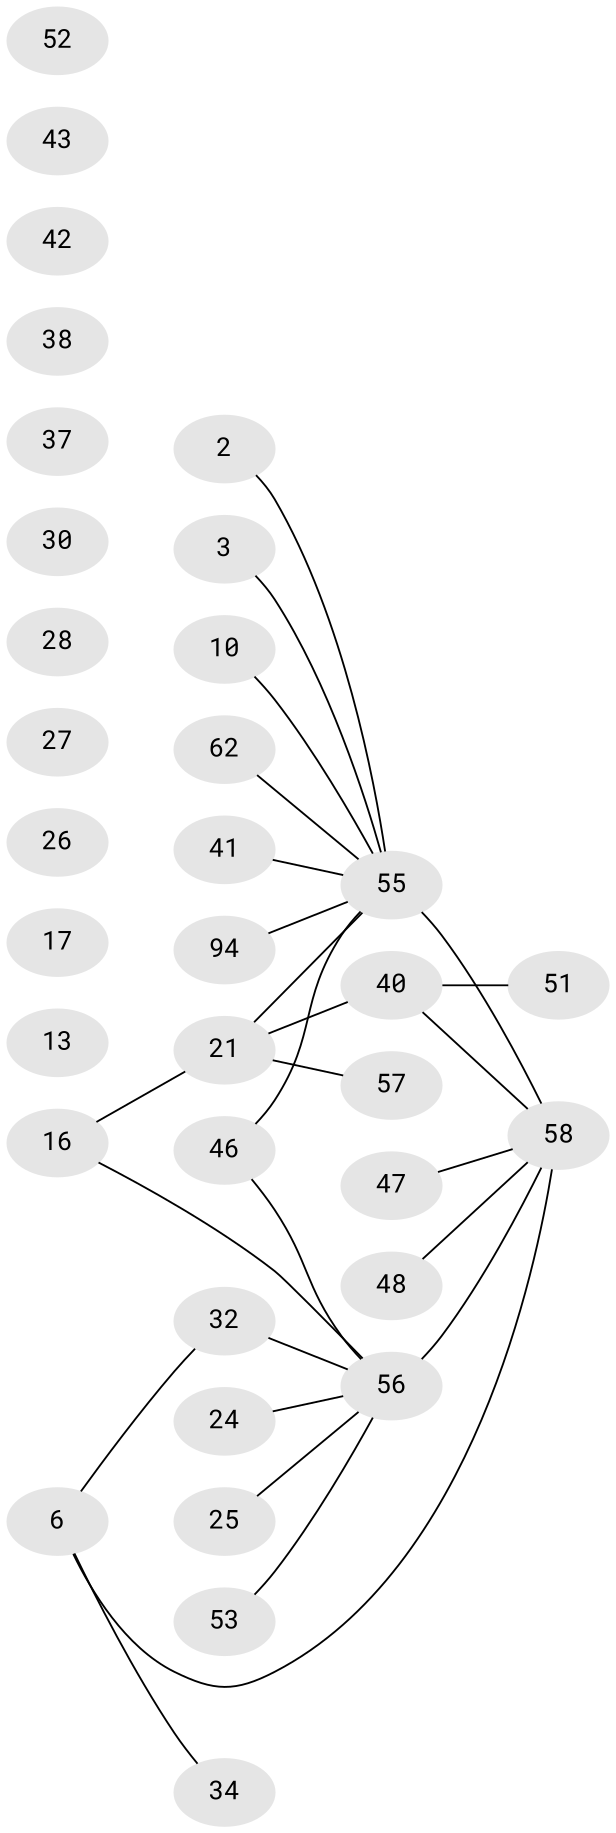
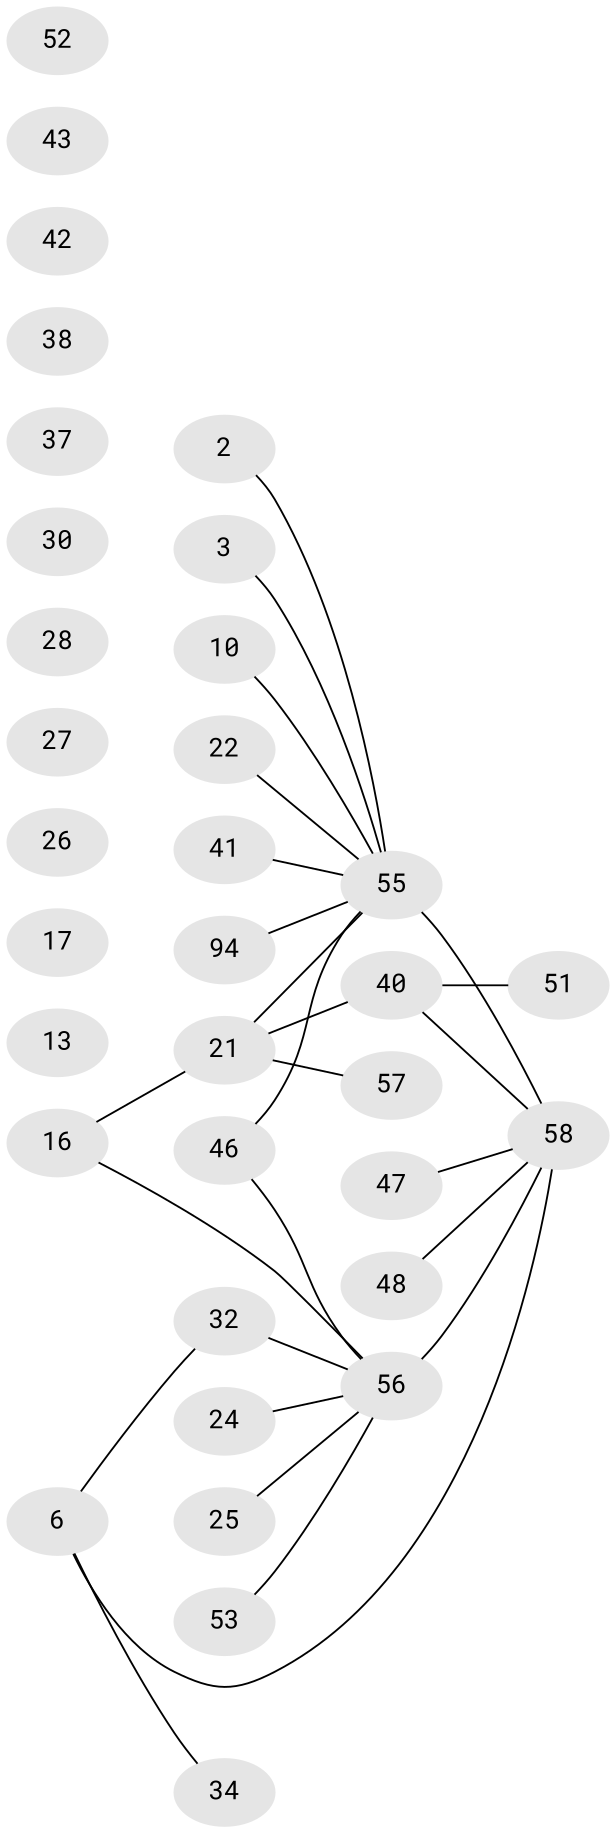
(225, 750) -> (225, 750)
